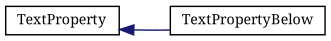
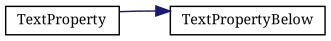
(152, 30) -> (138, 11)
